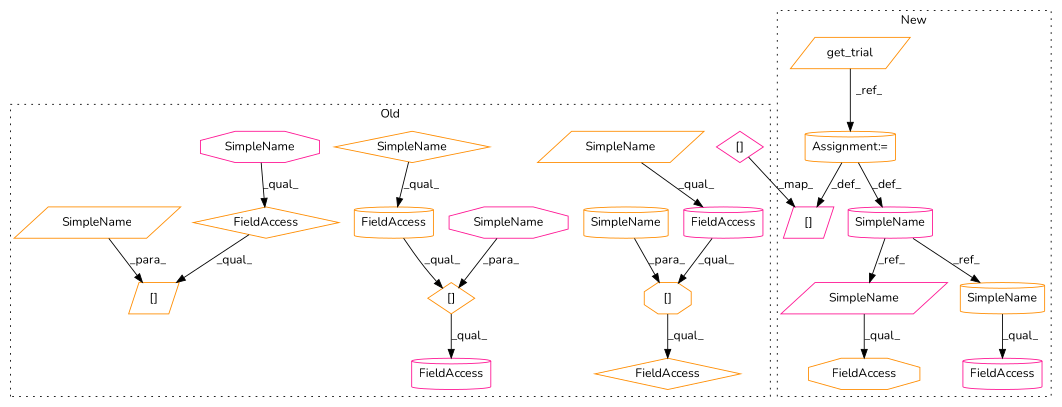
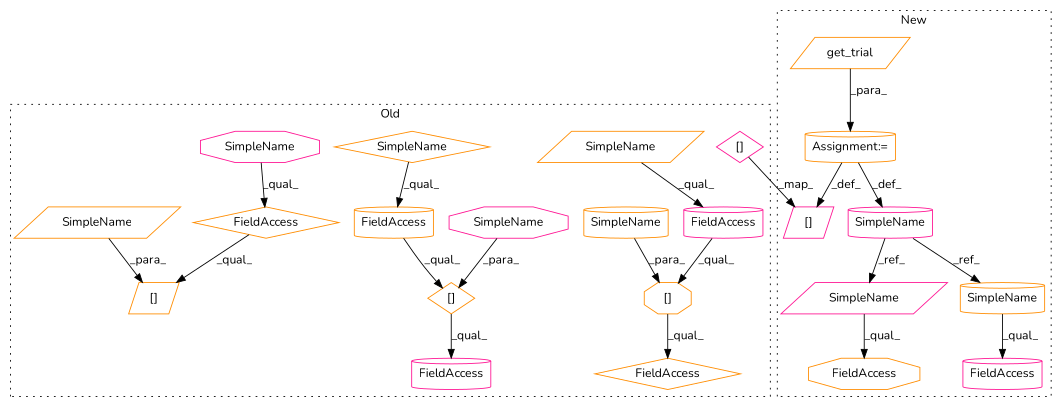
(869, 91) -> (869, 91)
